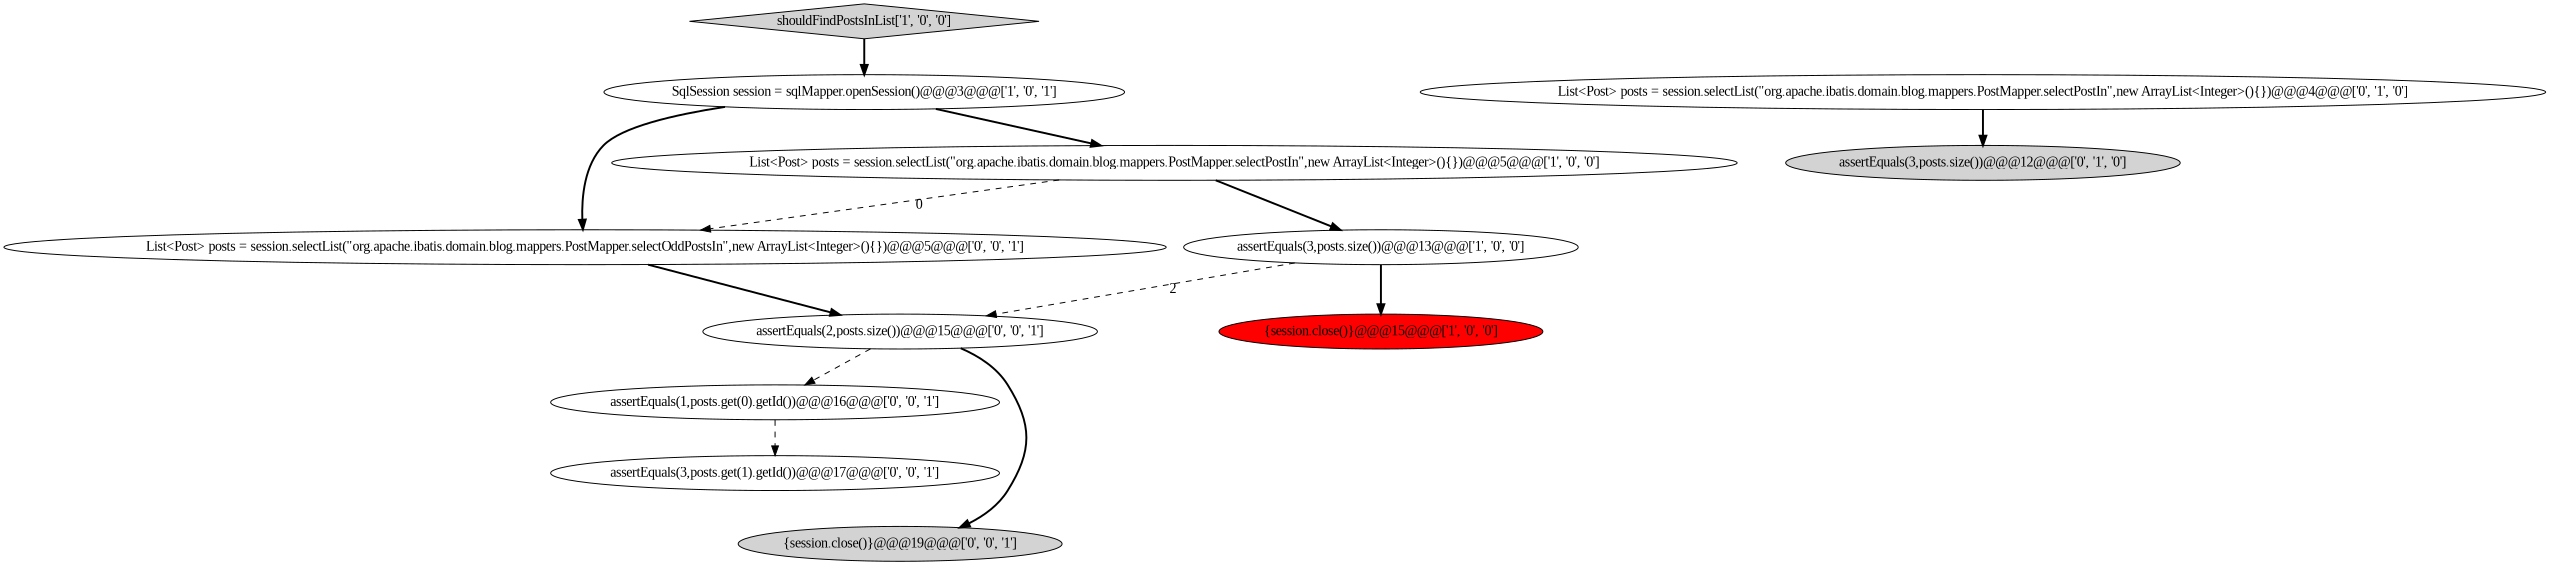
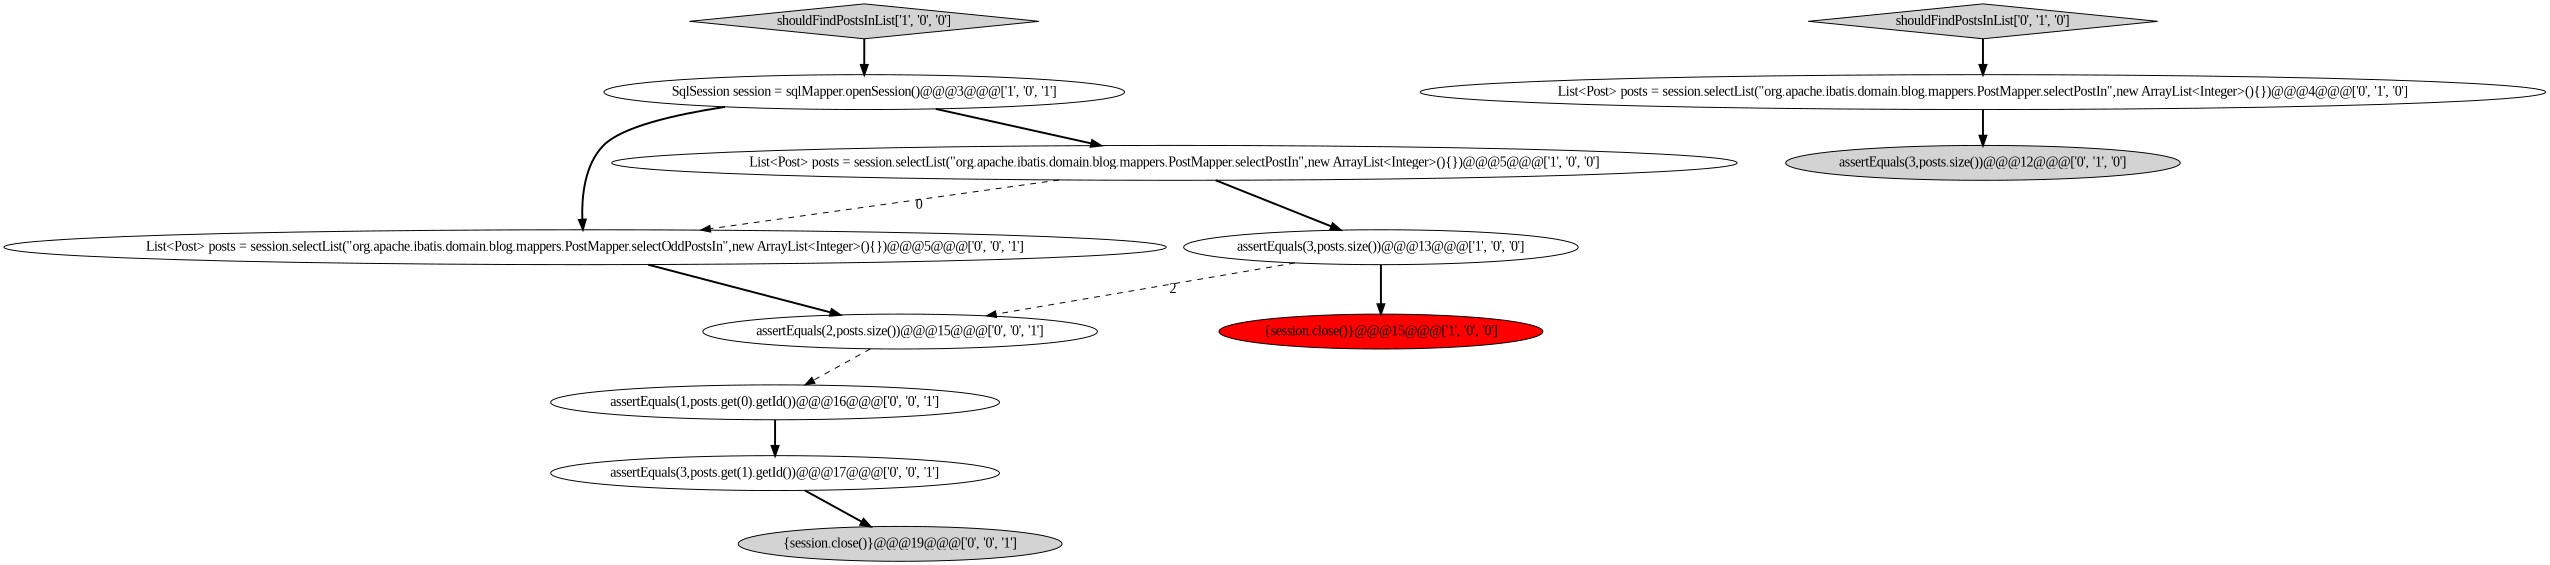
none -> (1983, 21)
(775, 433) -> (775, 433)
(1026, 433) -> (833, 506)
